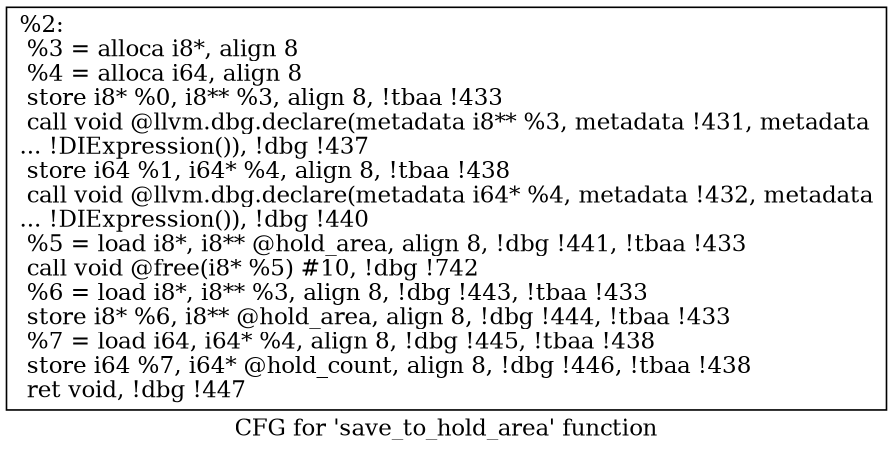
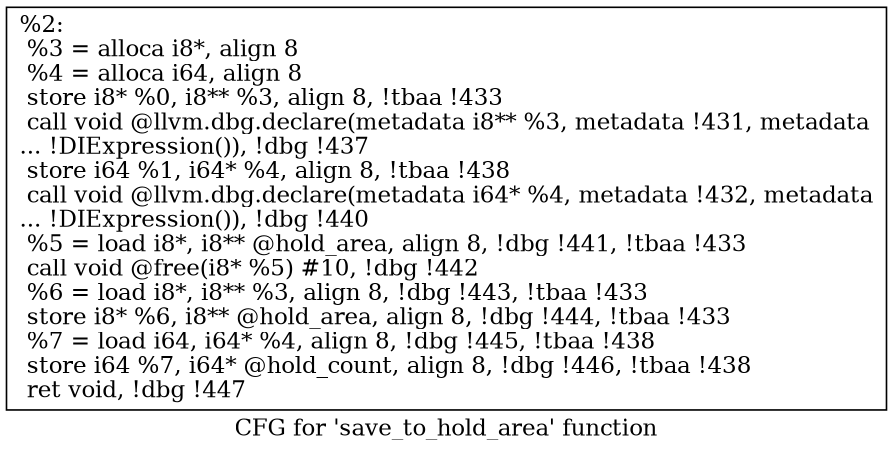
(249, 269) -> (249, 269)
